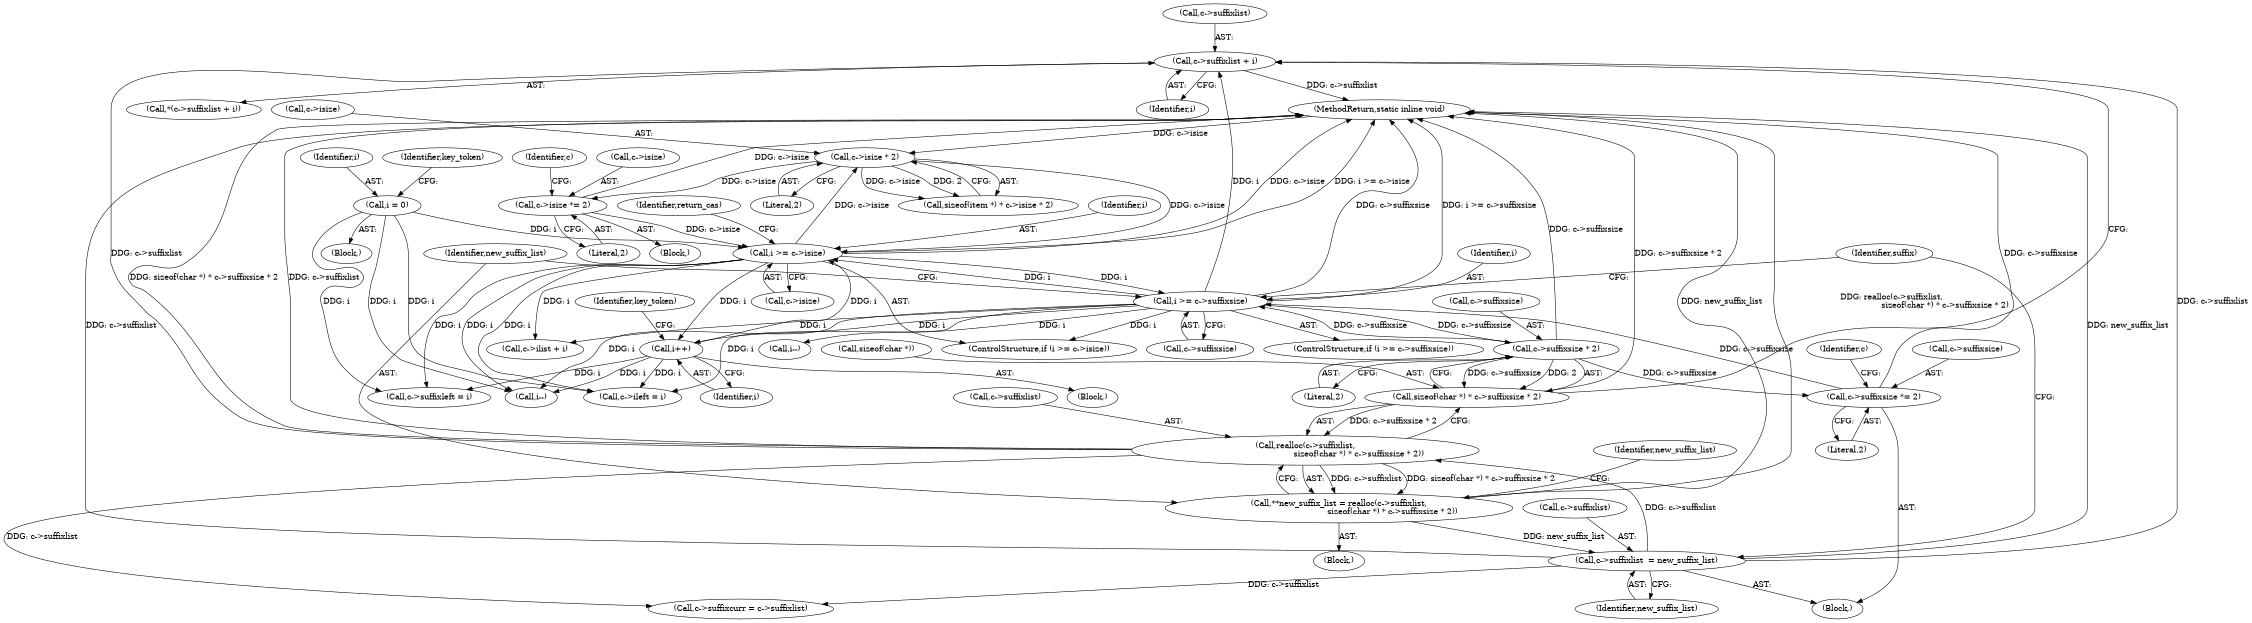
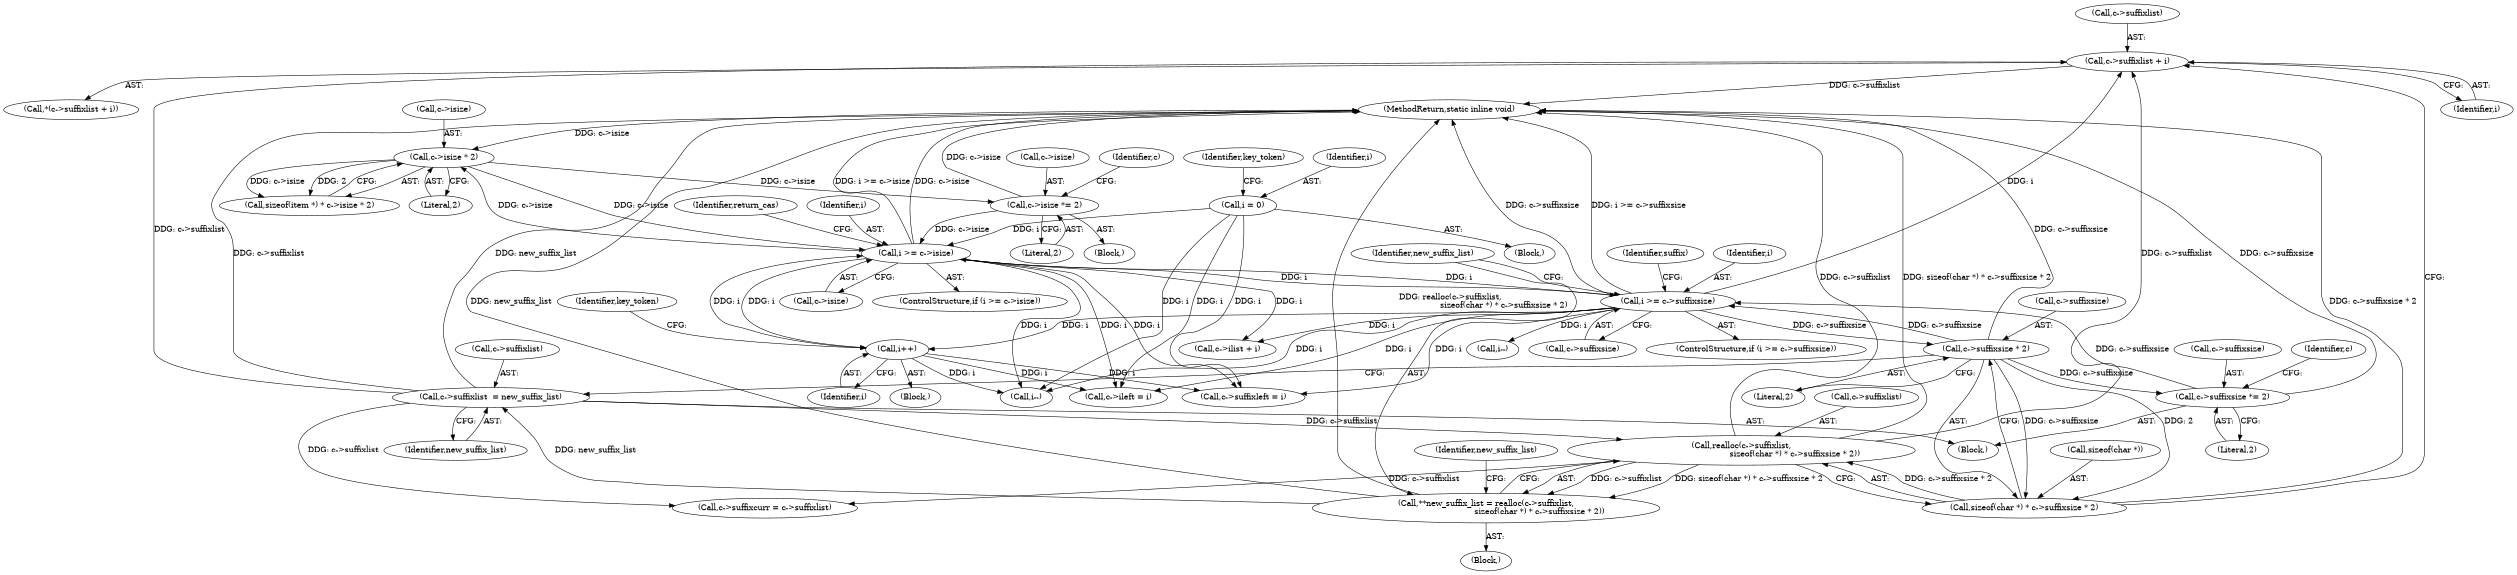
(1123, 325) -> (1448, 331)
(2035, 502) -> (1295, 372)
